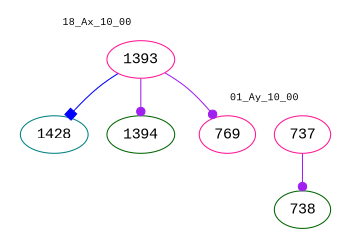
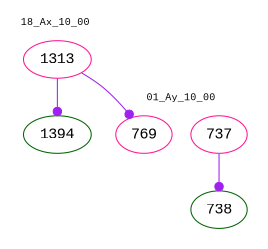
(141, 59) -> (57, 59)
(54, 135) -> none
